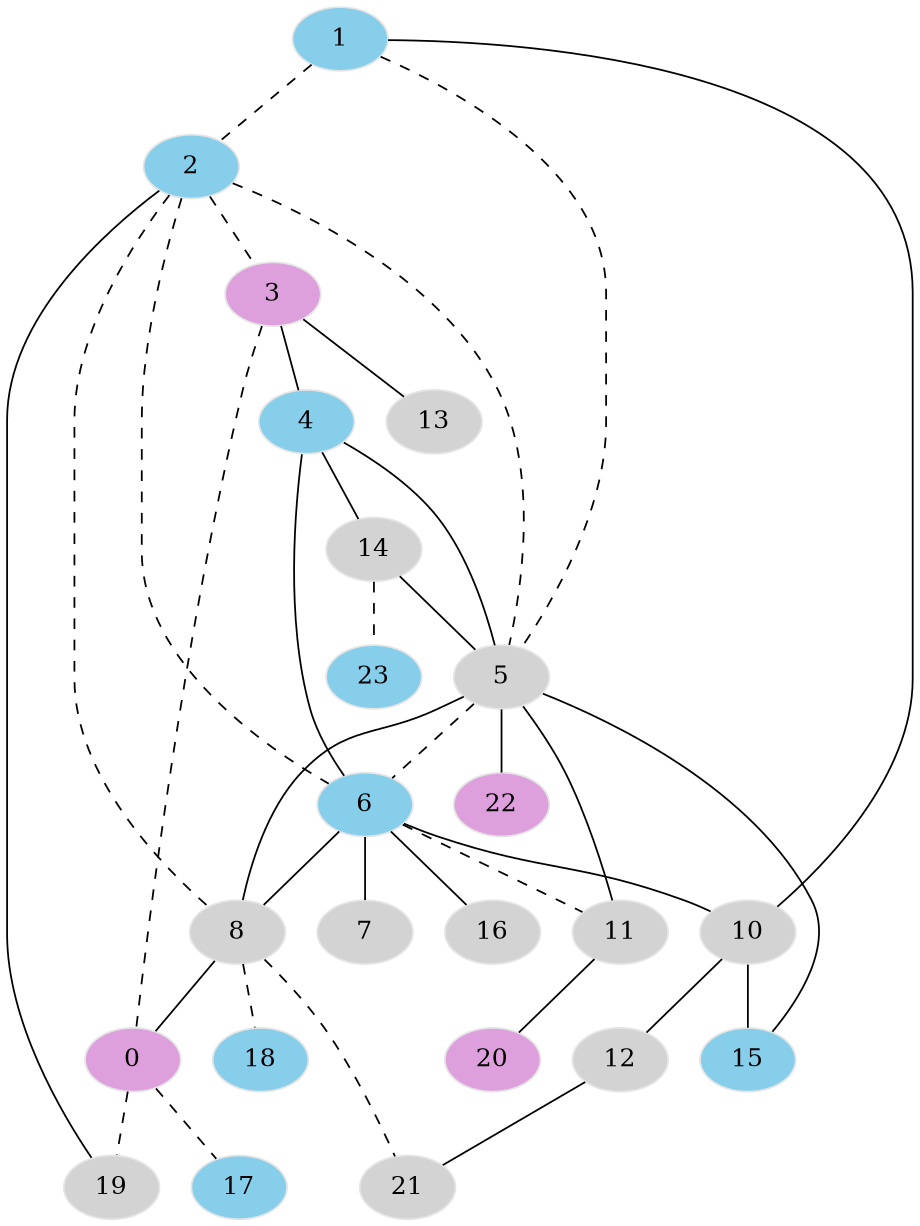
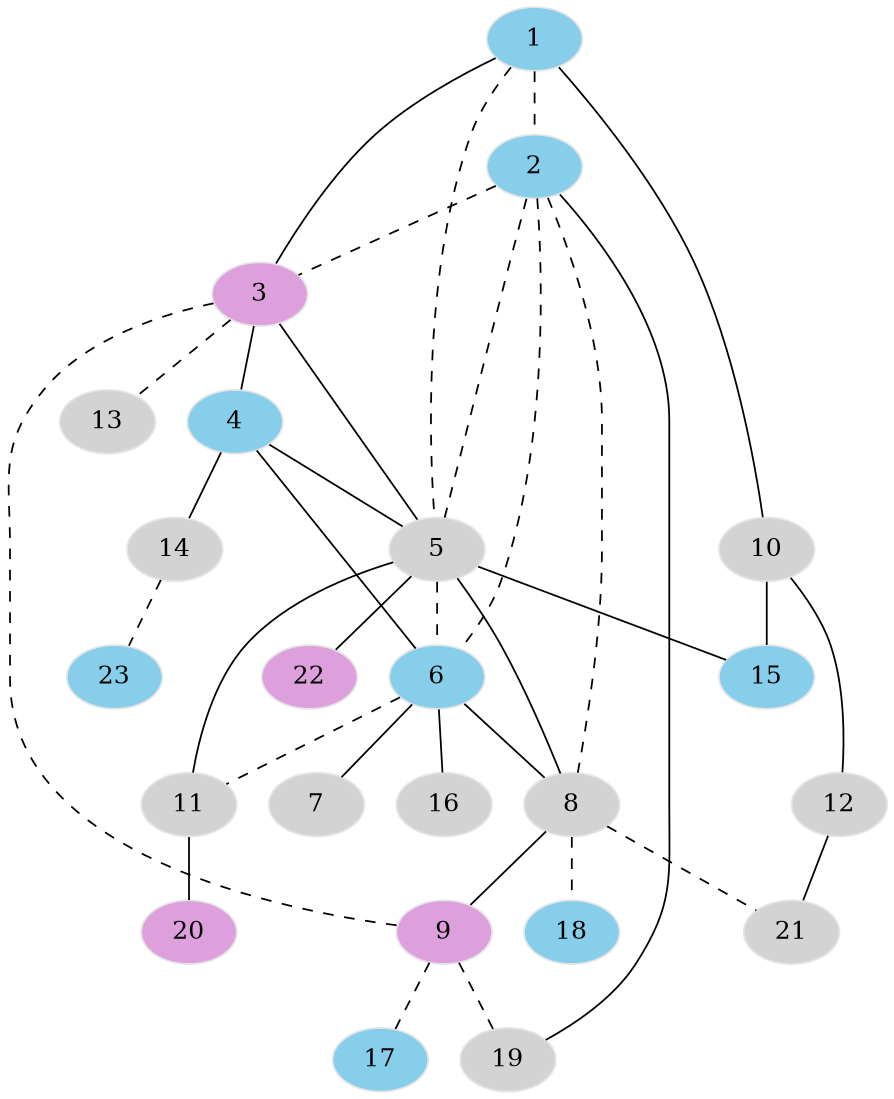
none -> (368, 142)
(354, 358) -> (184, 358)
(438, 613) -> (348, 422)
(558, 867) -> none
(133, 1060) -> (444, 932)
